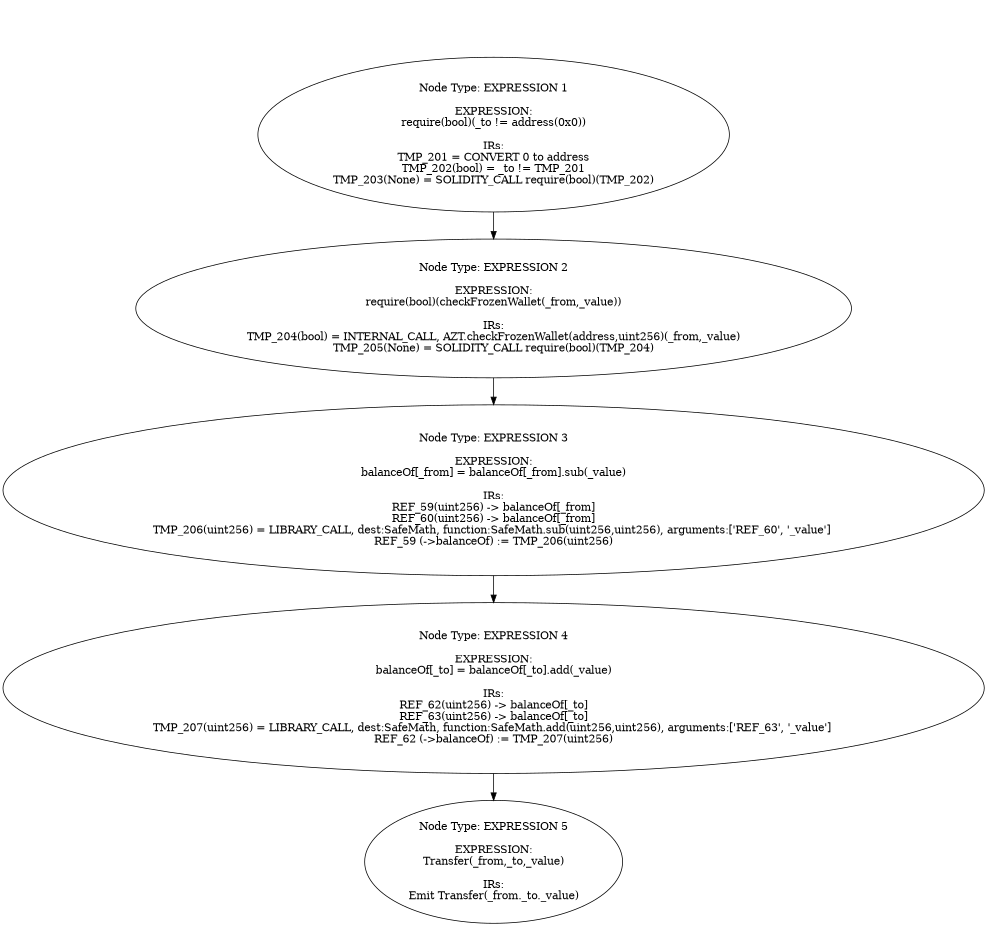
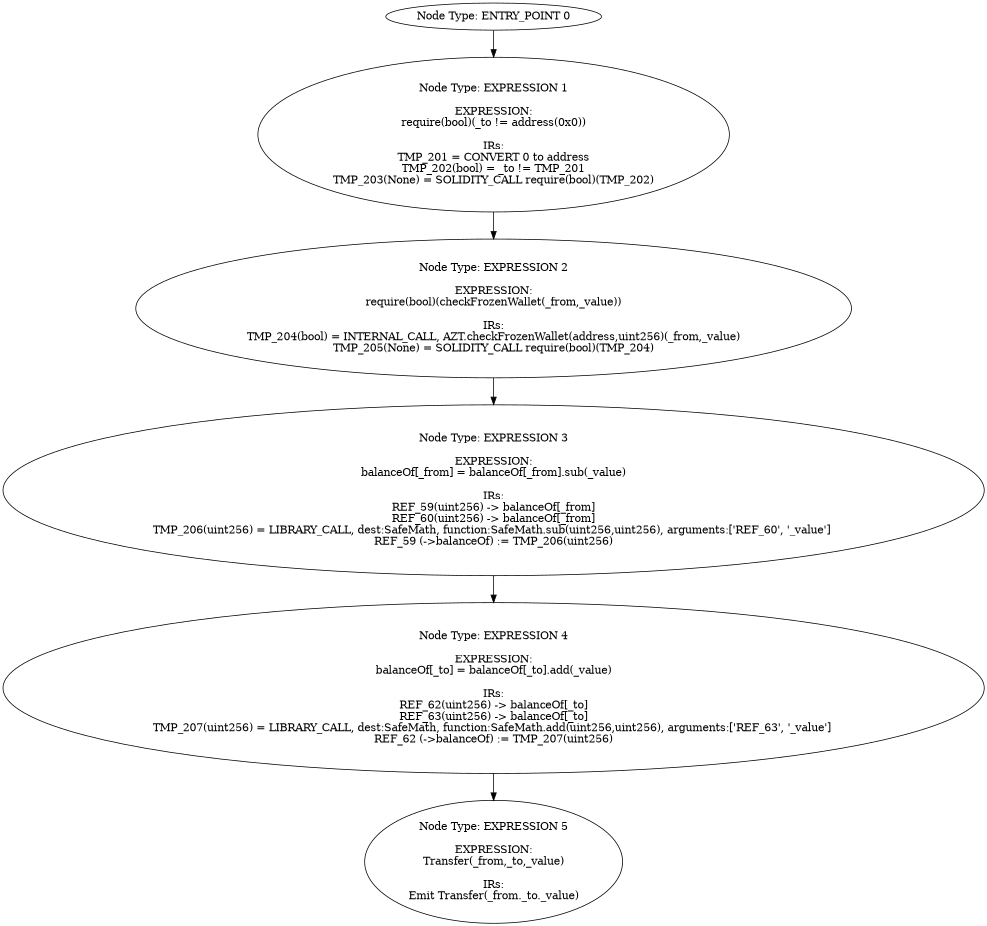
none -> (494, 17)
